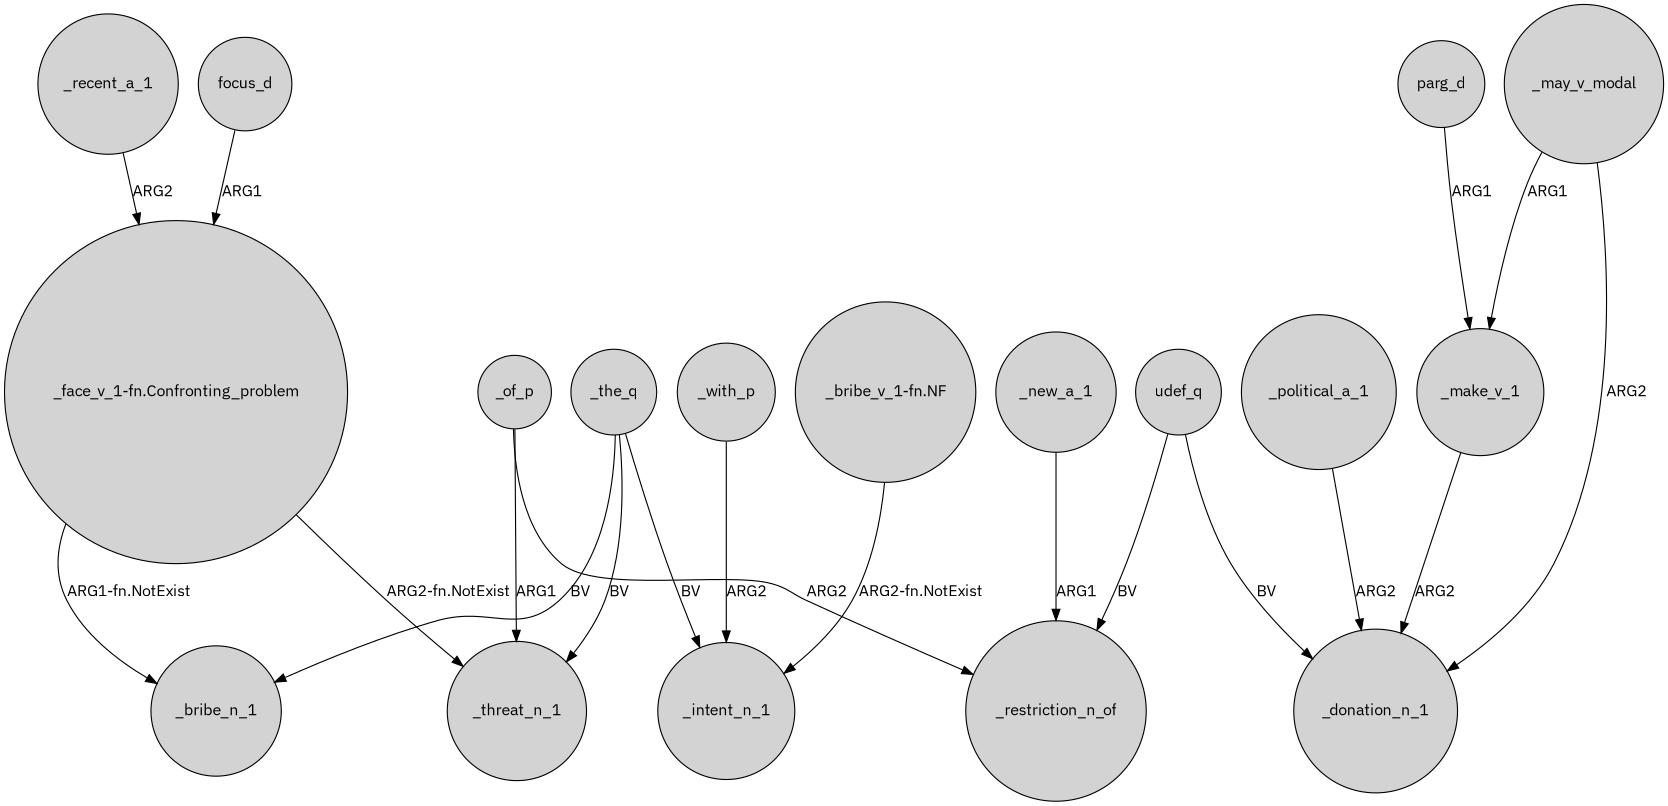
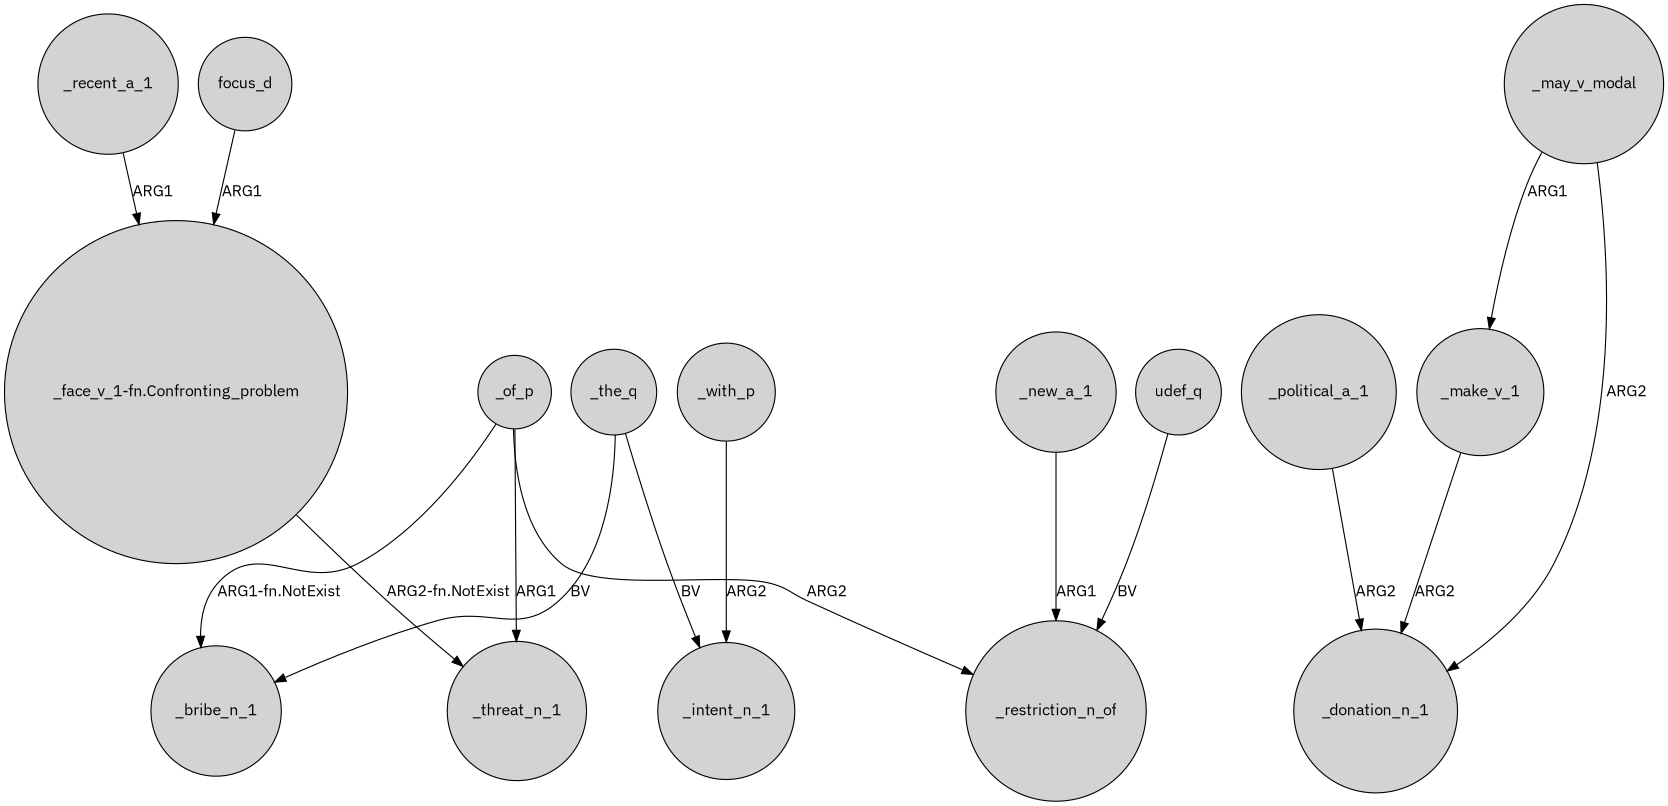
(1441, 84) -> none
(153, 192) -> (153, 192)
(886, 392) -> none
(618, 549) -> none
(1225, 553) -> none
(76, 615) -> (364, 560)
